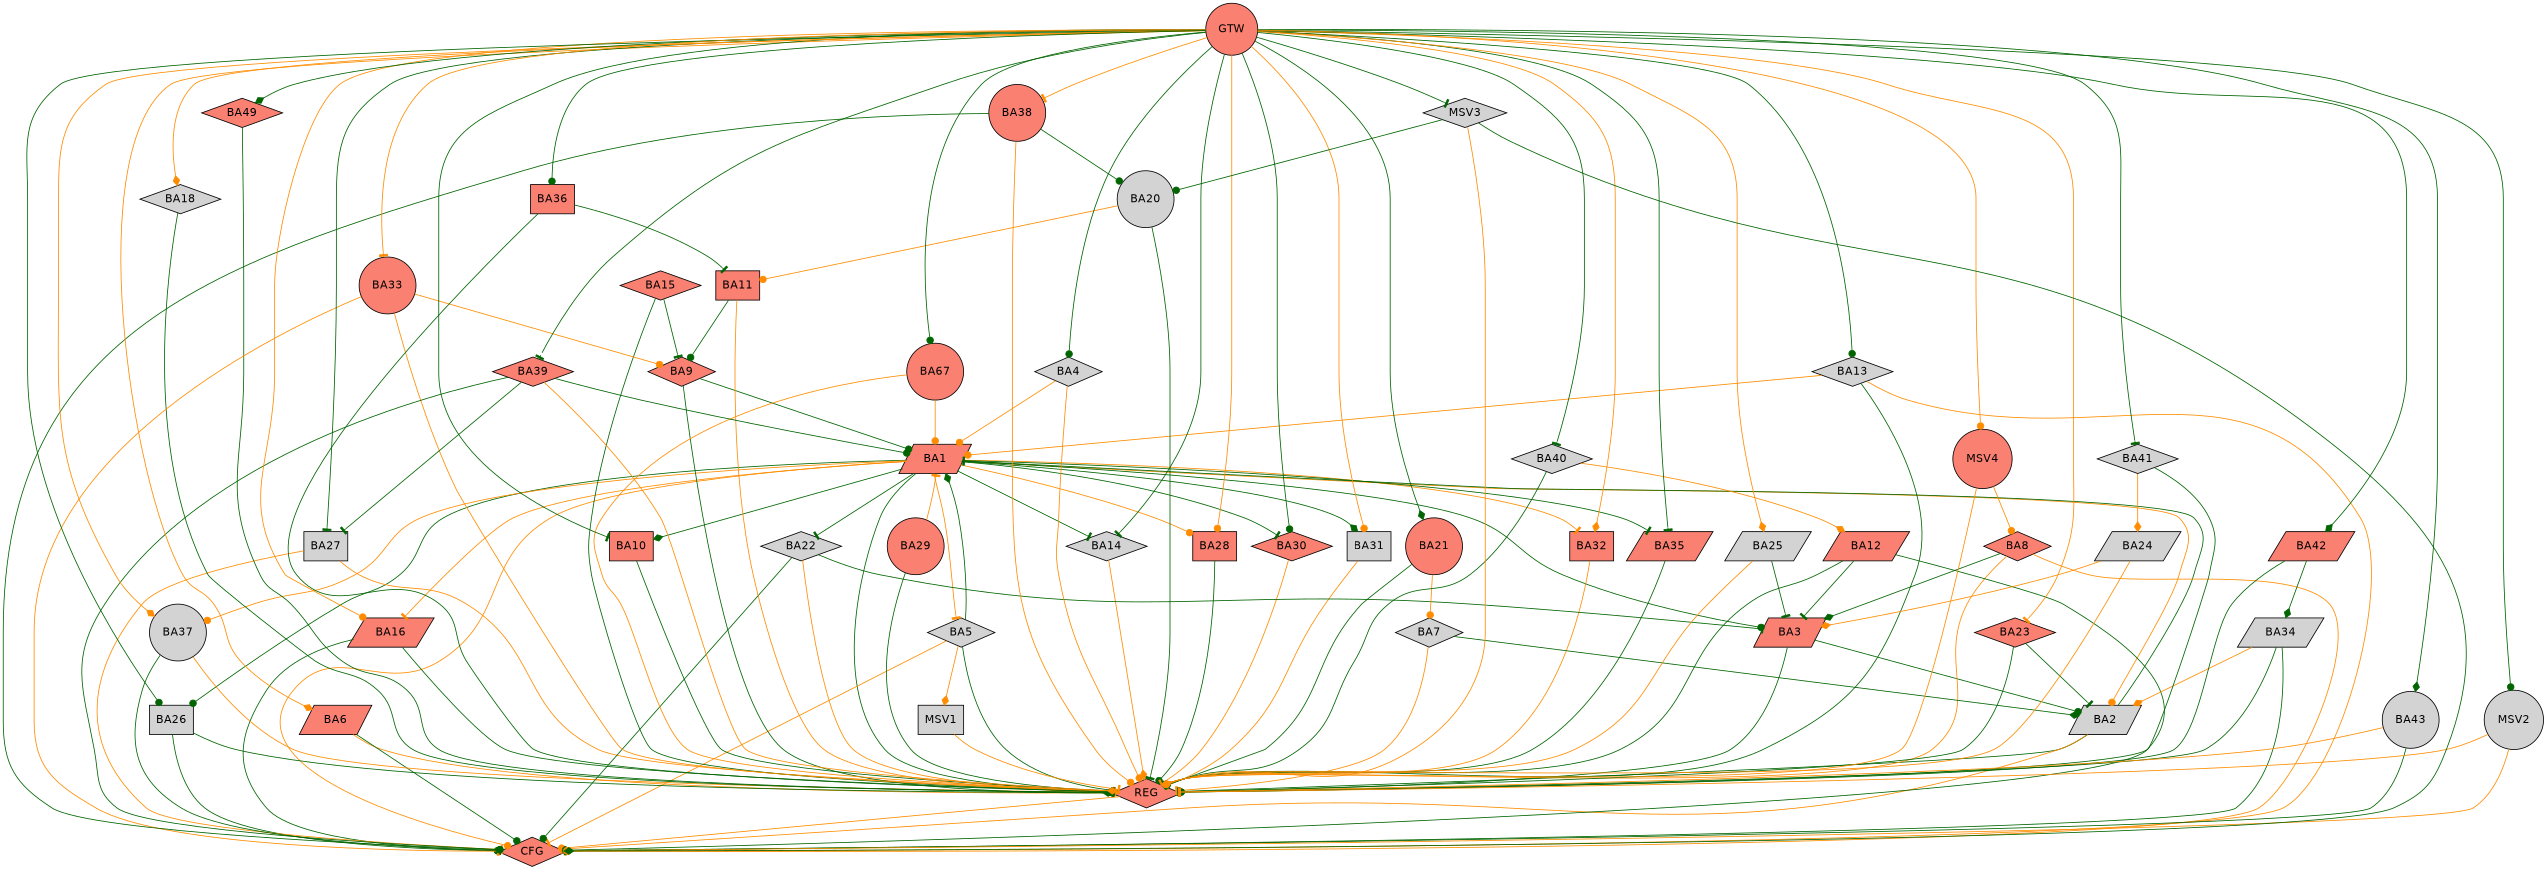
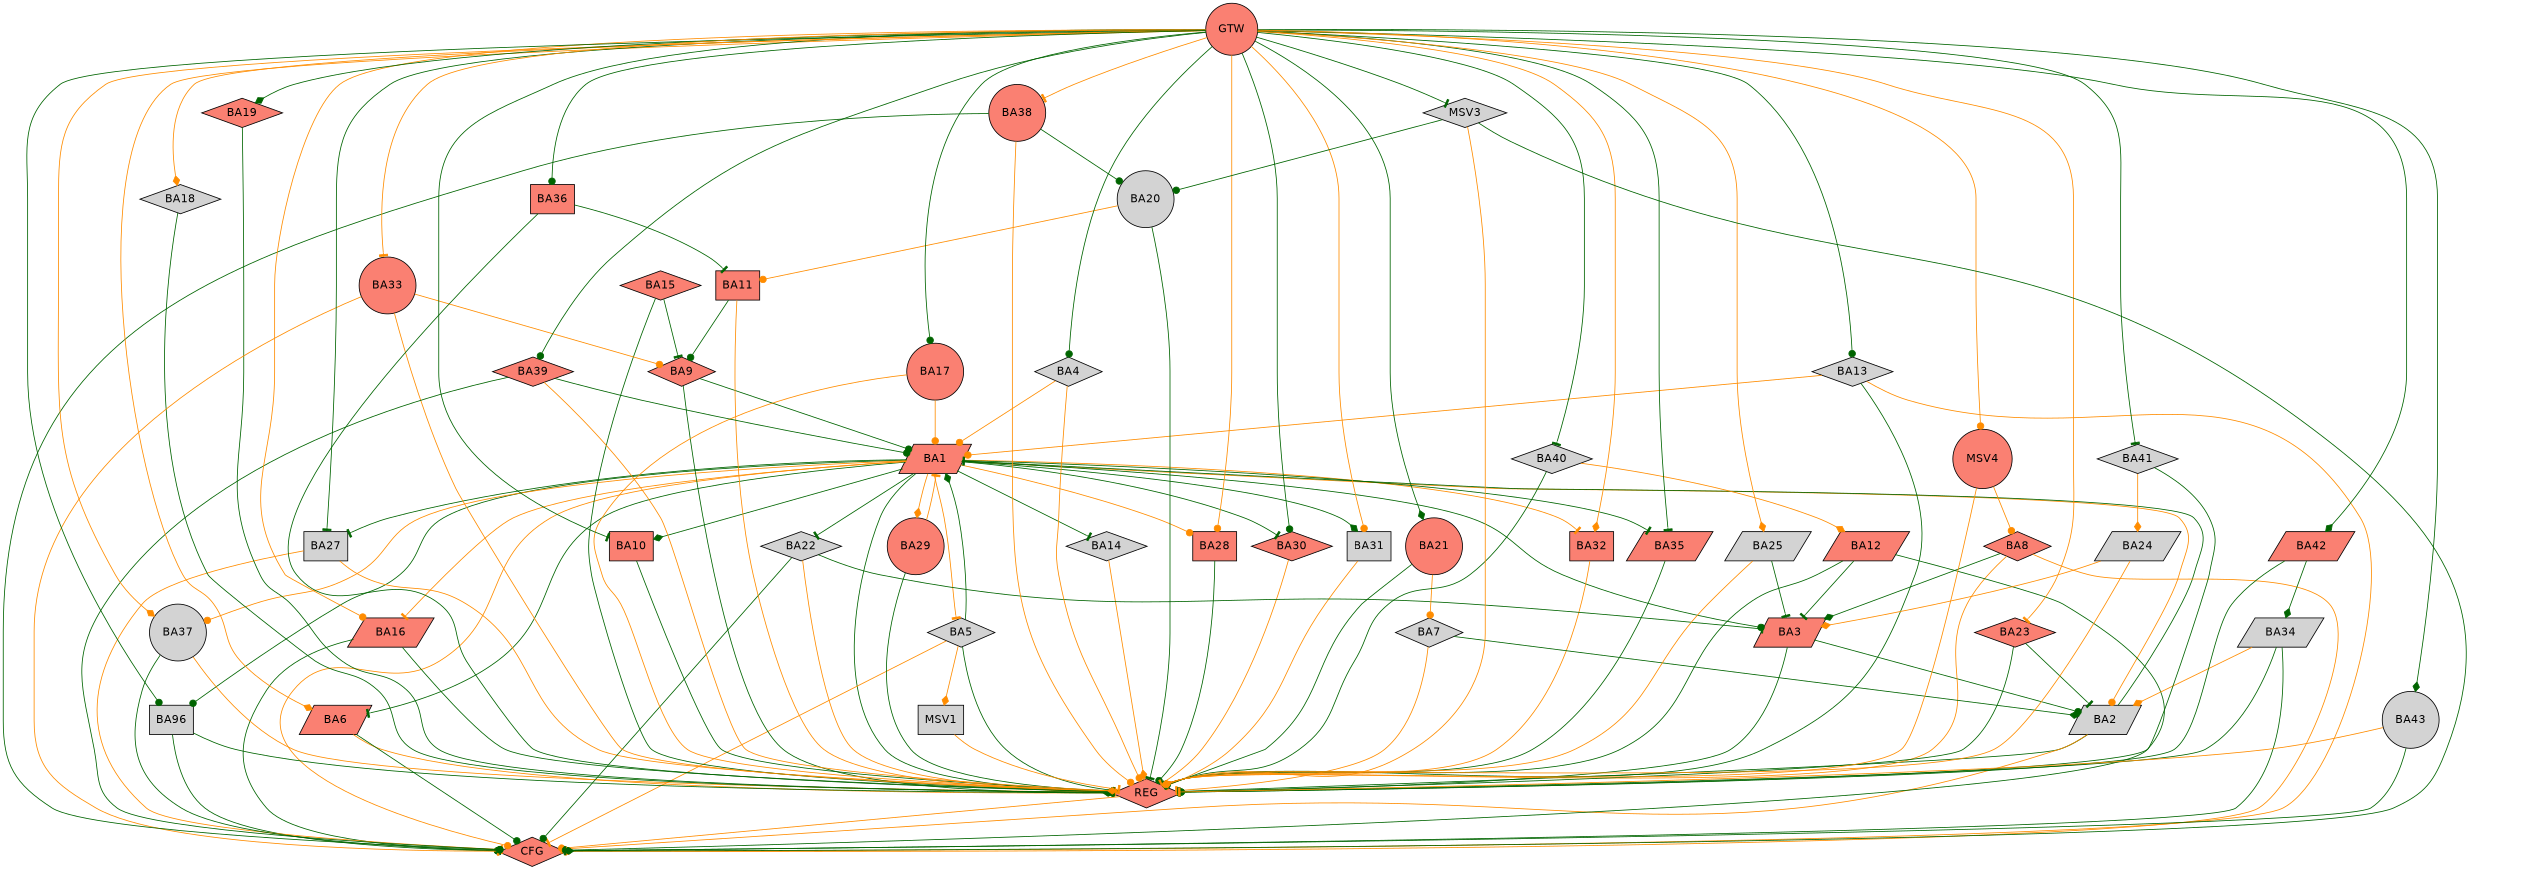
(242, 113) -> (242, 113)
(818, 128) -> (818, 128)
(1201, 304) -> none
(935, 372) -> (935, 372)
(433, 456) -> (626, 476)
none -> (923, 491)
none -> (613, 513)
(171, 720) -> (171, 720)
(2514, 720) -> none
